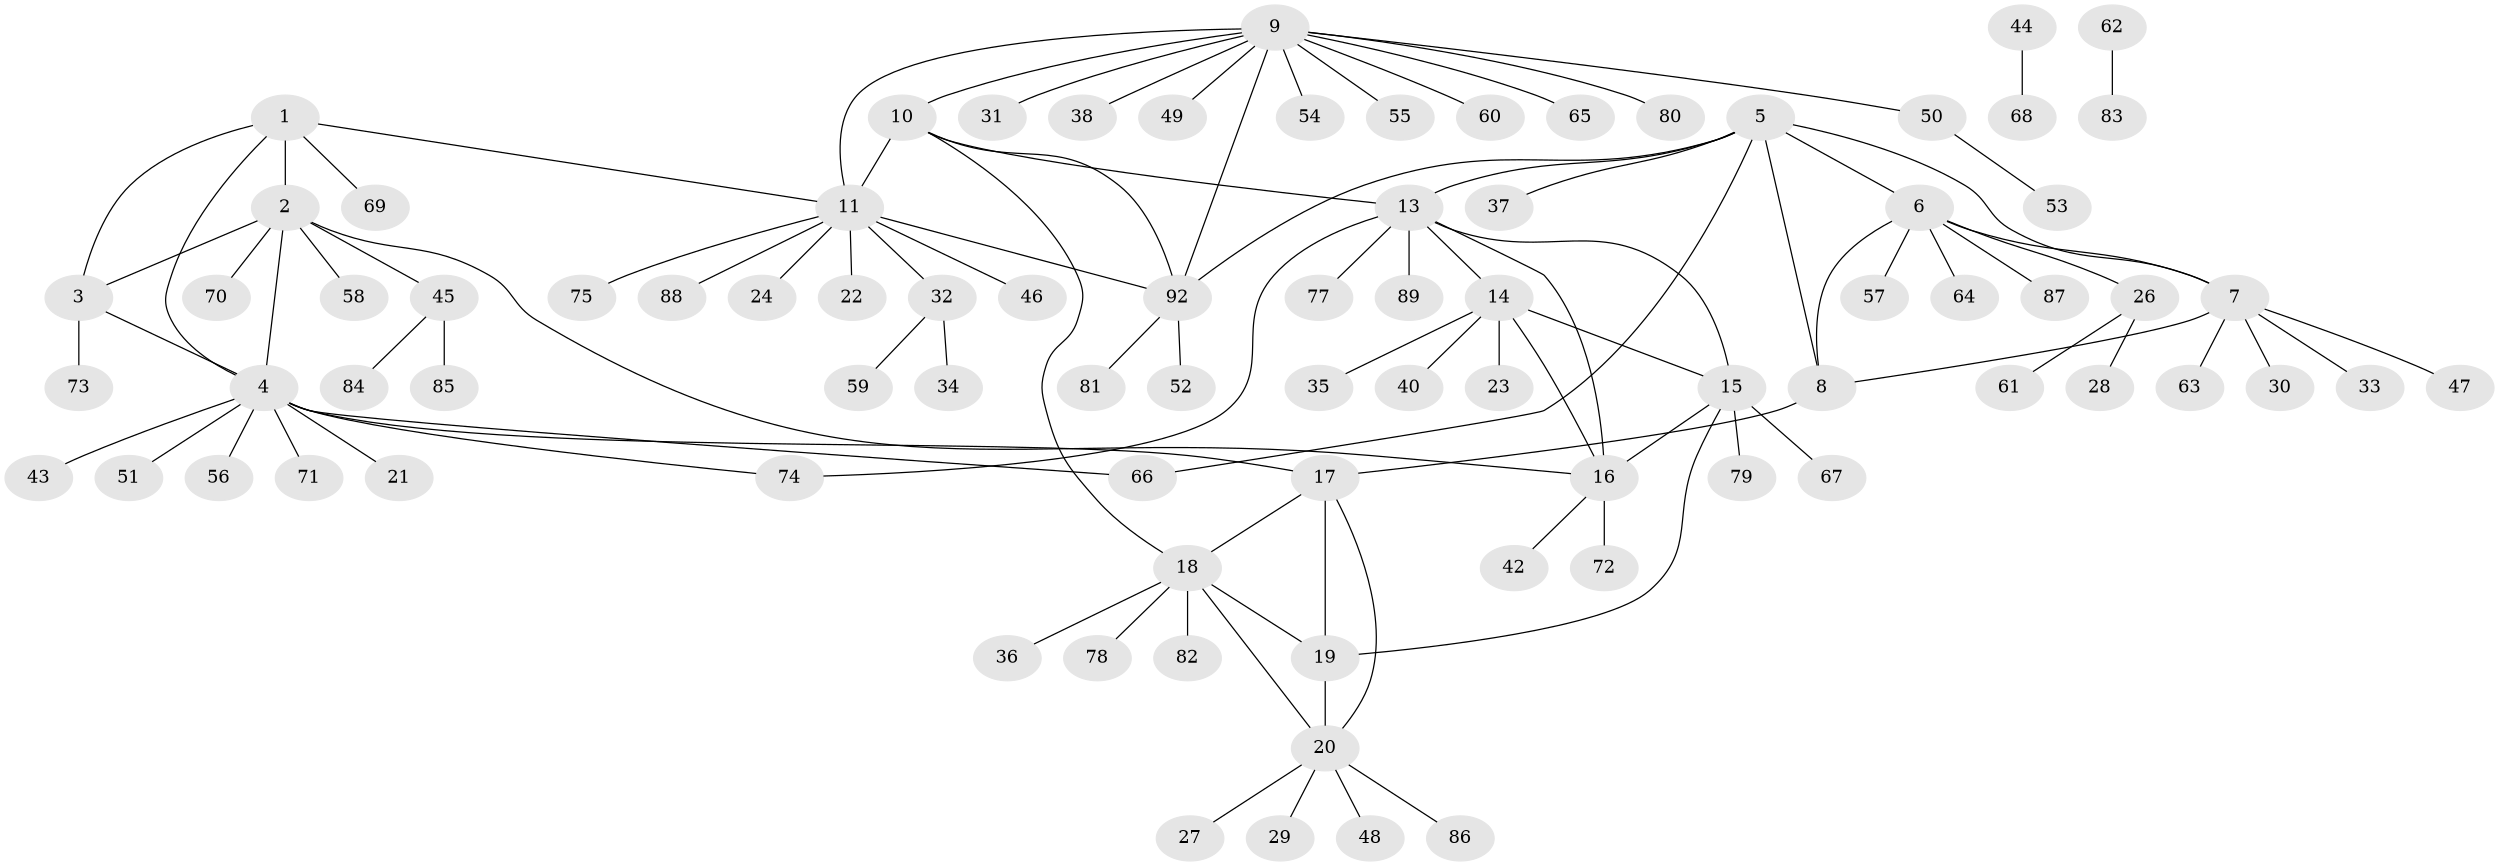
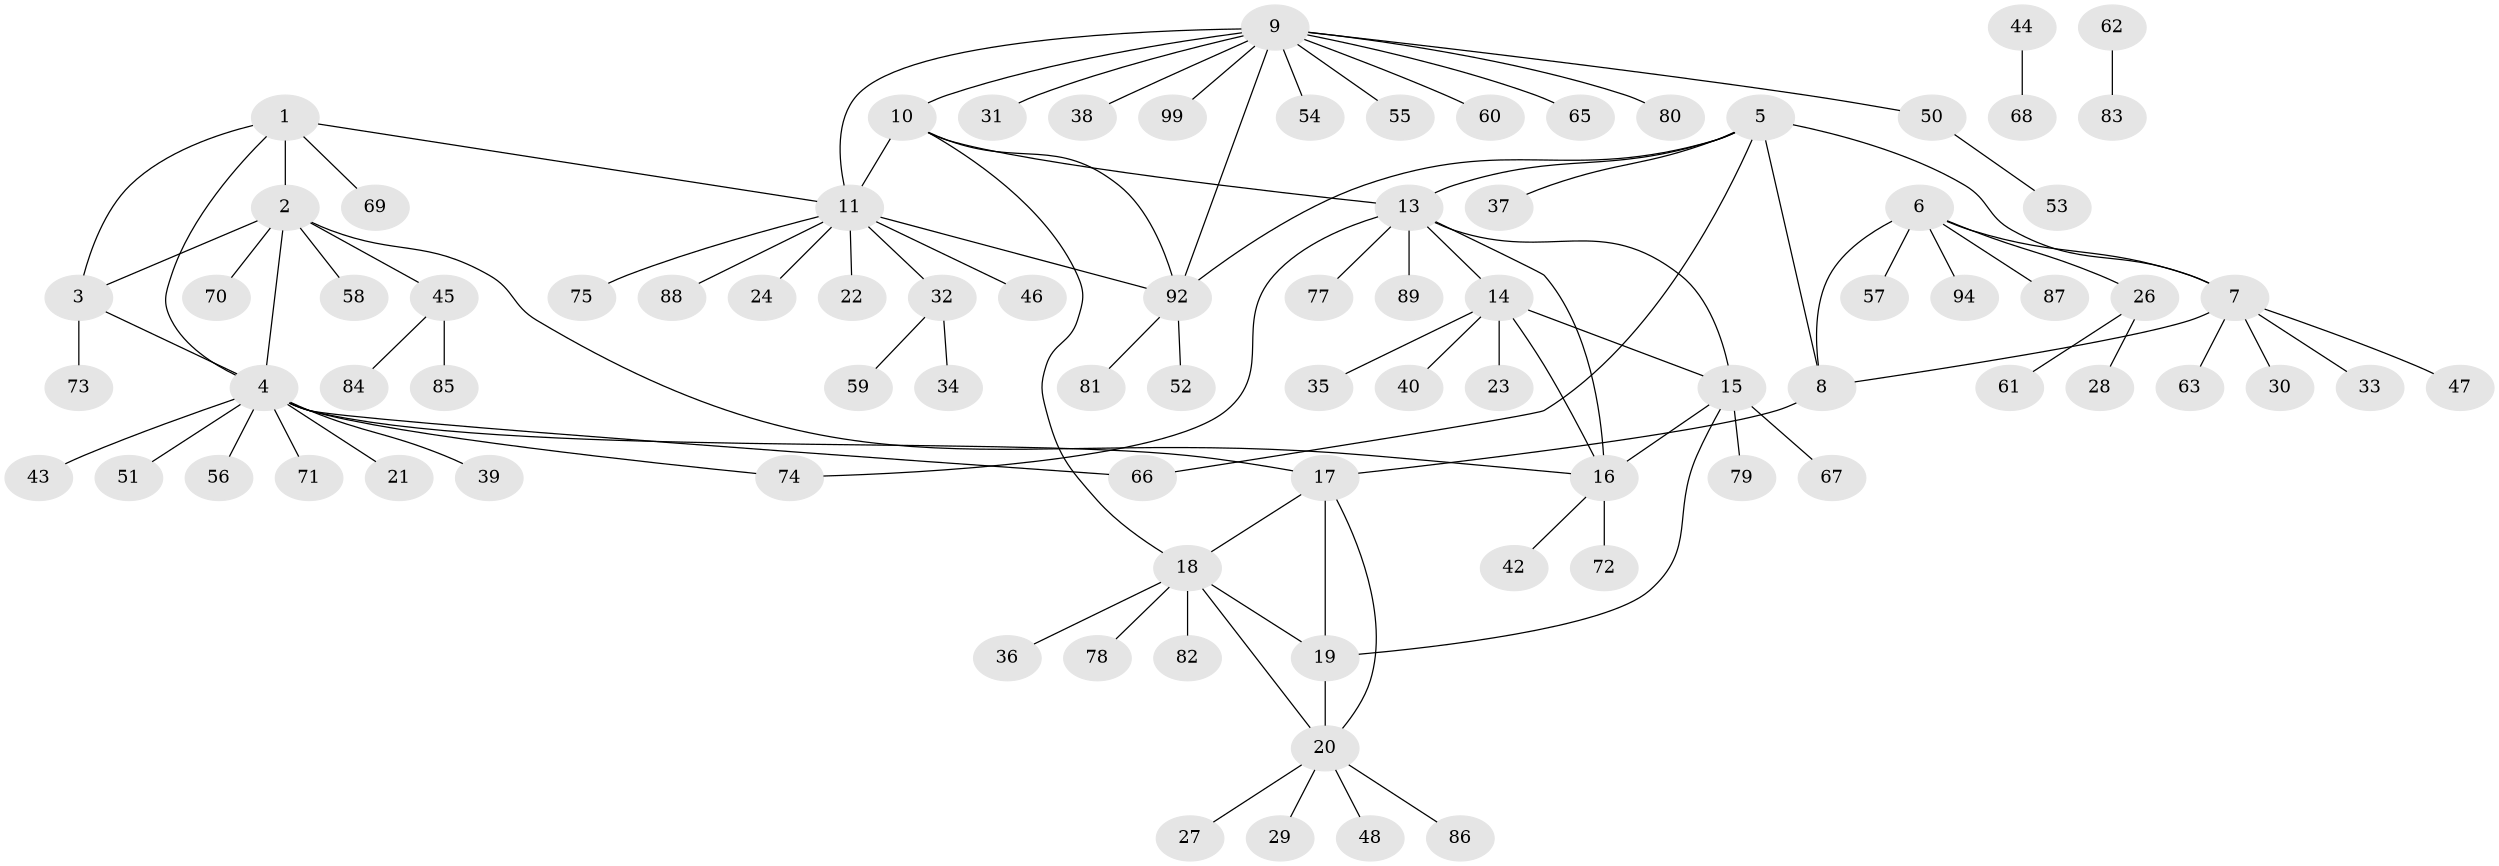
(1173, 118) -> (1173, 118)
(1840, 163) -> none
(1965, 298) -> (1965, 298)
none -> (489, 478)
